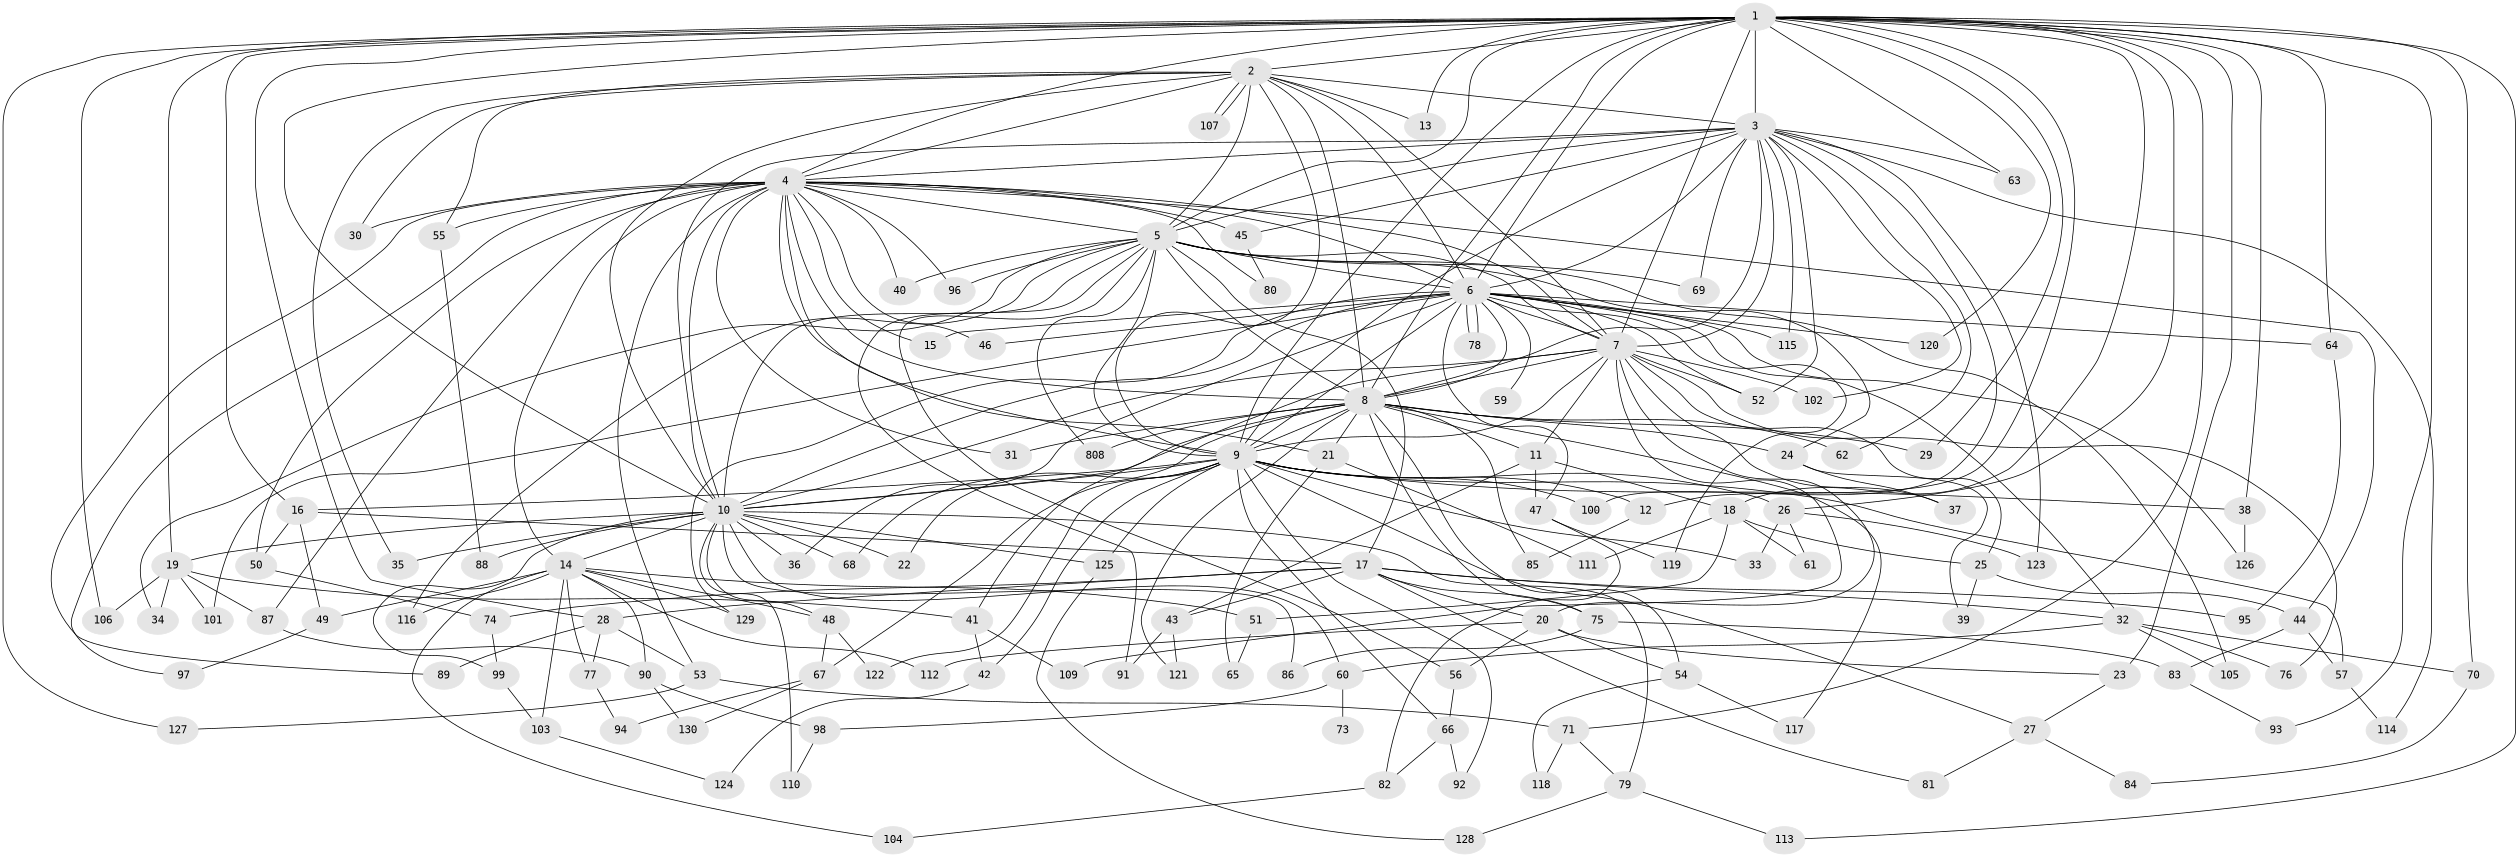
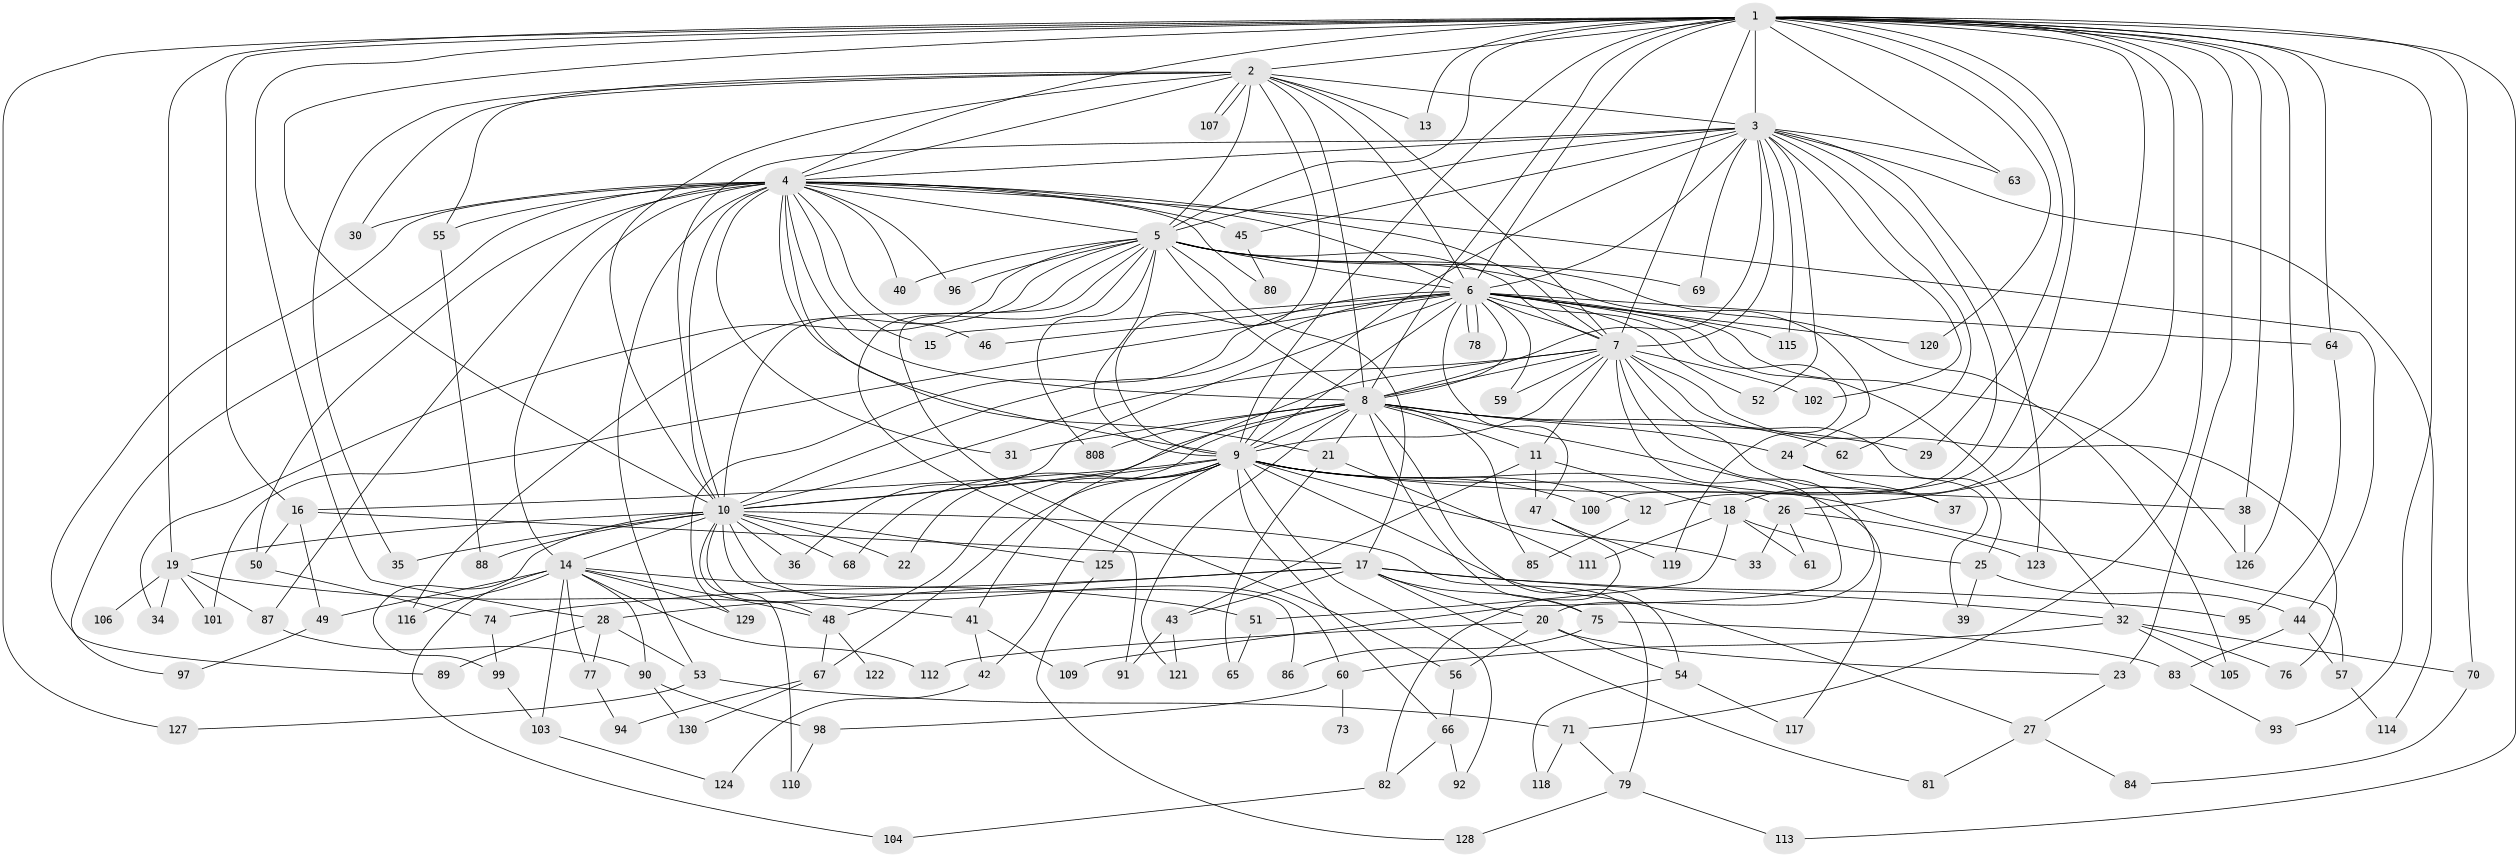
(217, 54) -> (2271, 66)
(1687, 374) -> (1559, 374)
(1045, 568) -> (1016, 499)
